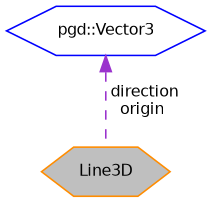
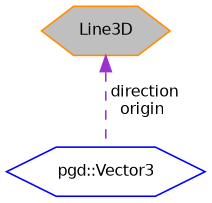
(106, 110) -> (106, 110)
